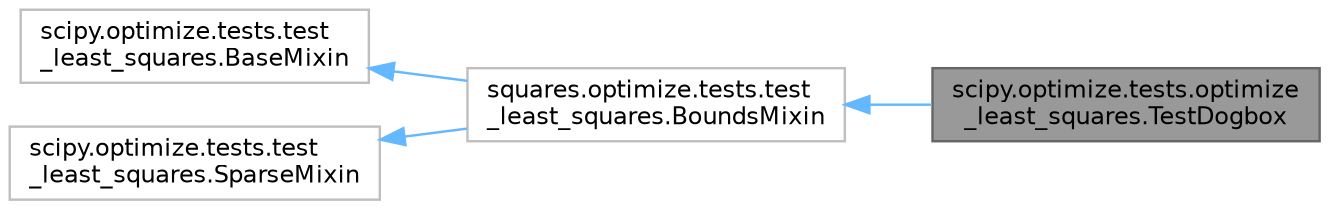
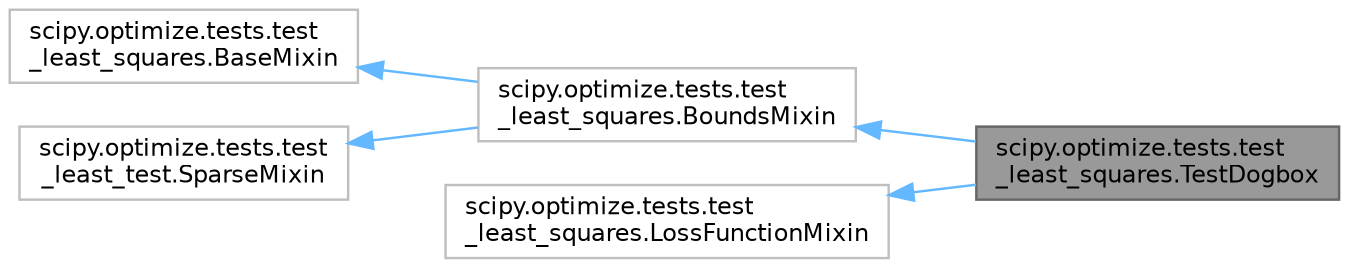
(656, 105) -> (667, 105)
(1126, 105) -> (1158, 163)
(195, 163) -> (184, 163)
none -> (667, 222)
